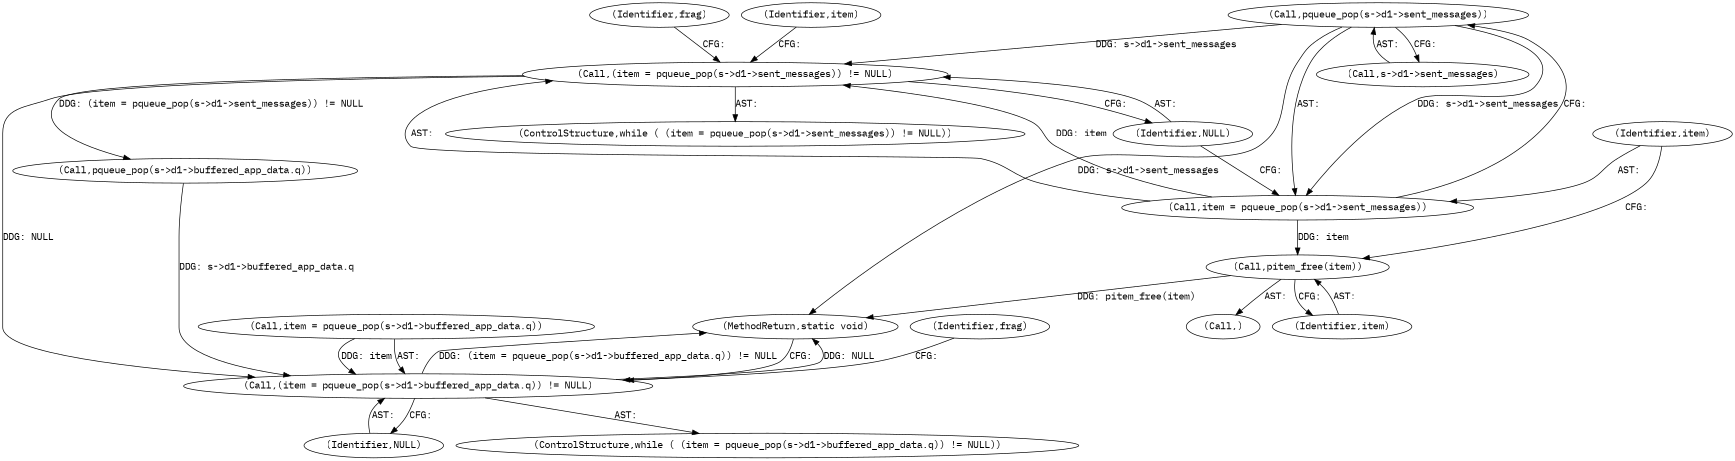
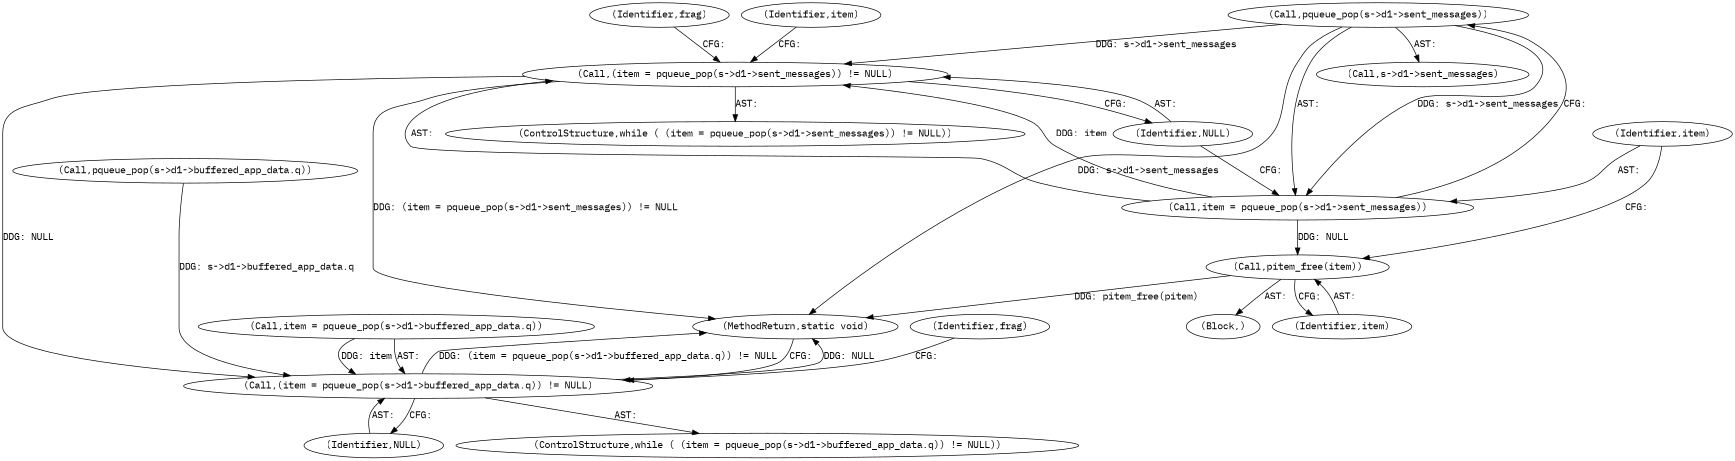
(1428, 45) -> (1428, 45)
(1377, 51) -> none
(238, 81) -> (374, 268)
(1323, 237) -> (1323, 237)
(1136, 297) -> (1136, 297)
(1223, 327) -> (1223, 327)
